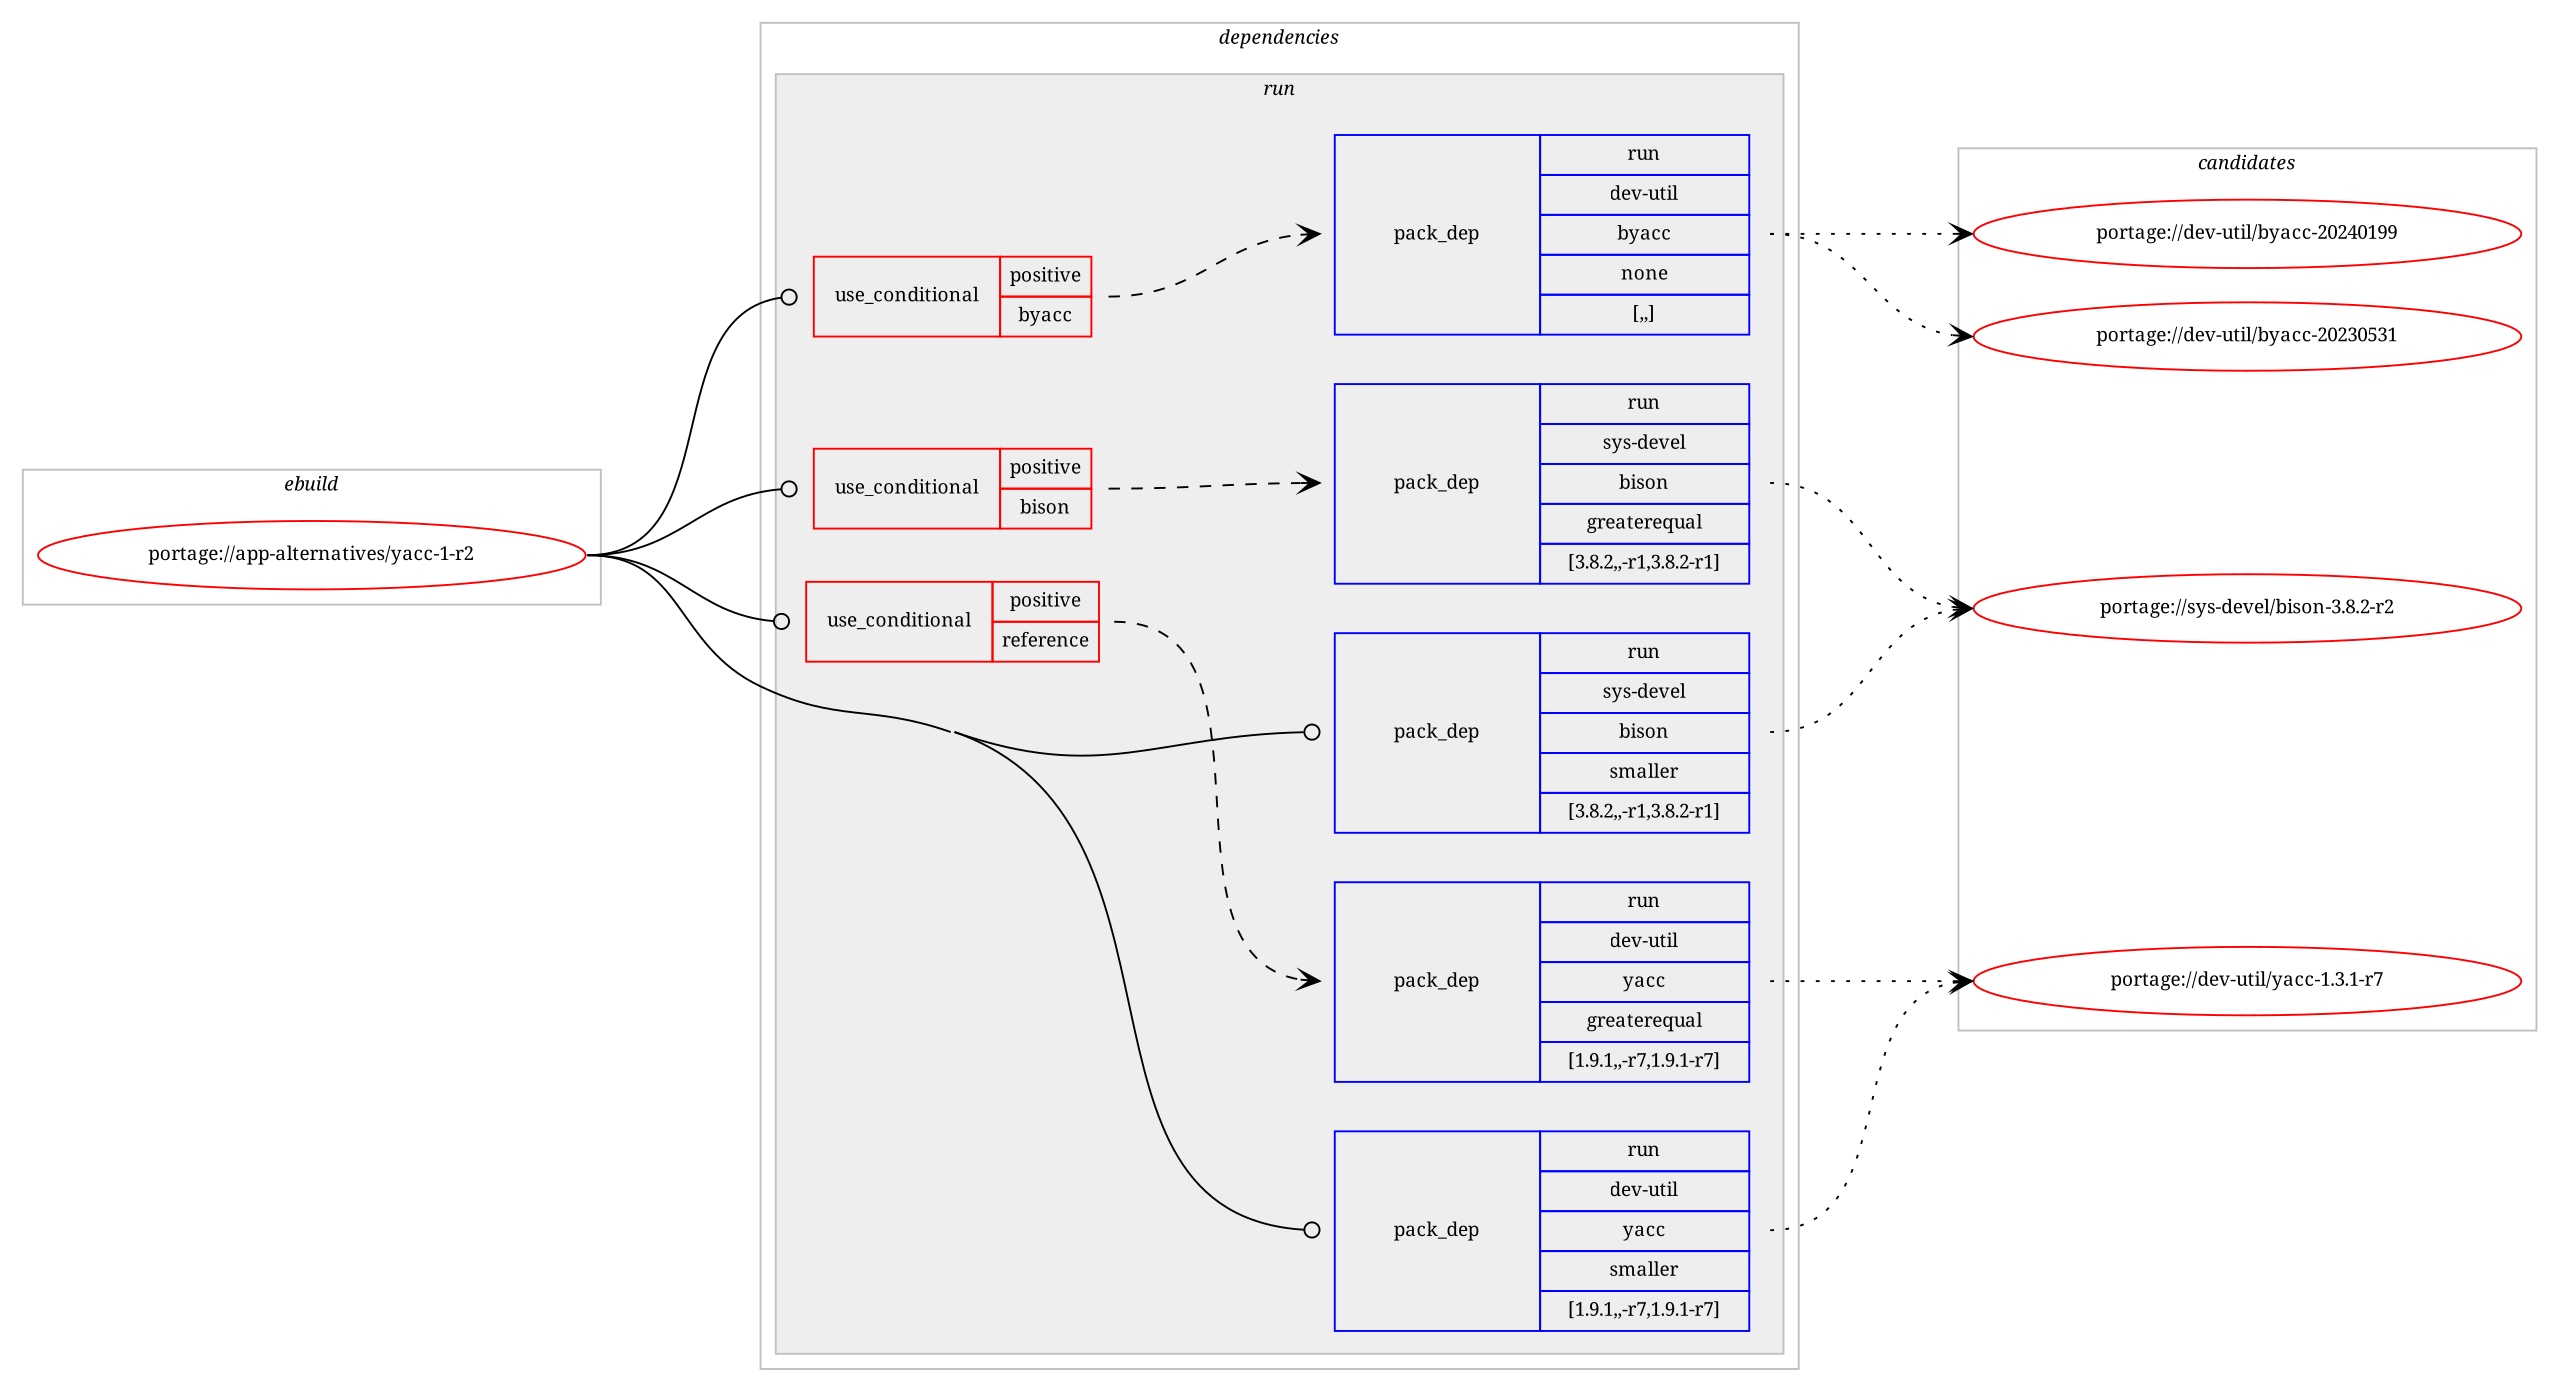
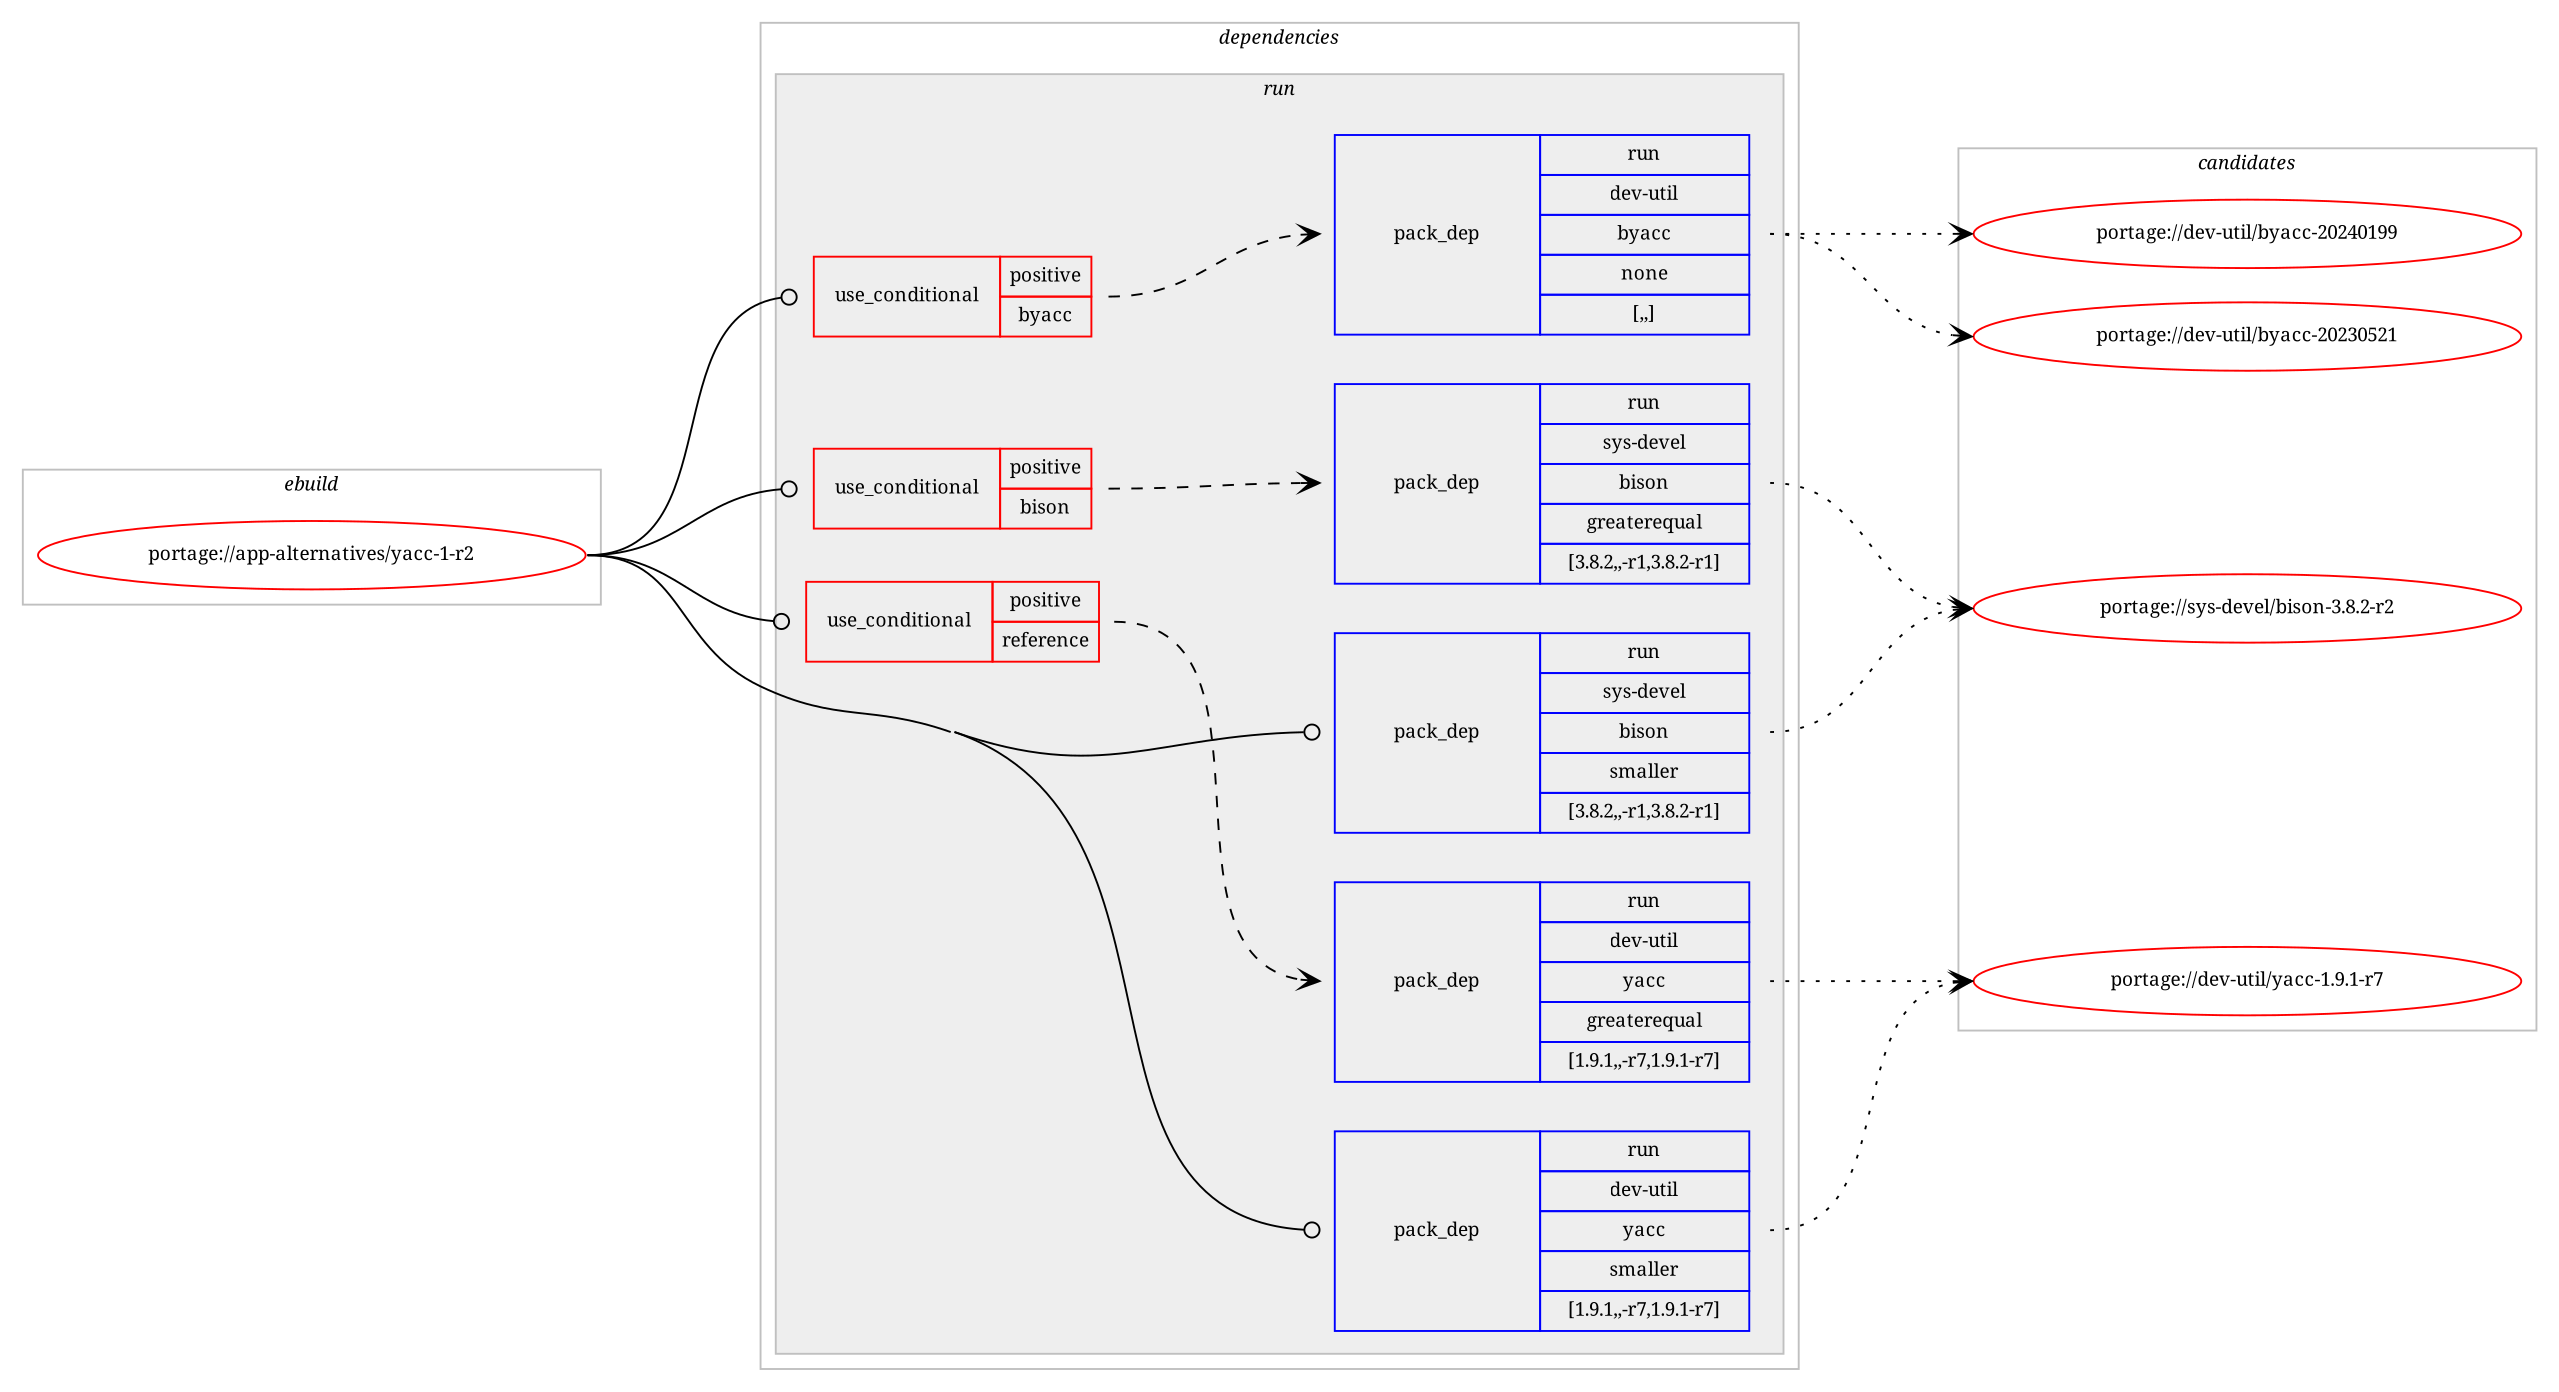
(2247, 337) -> (2247, 337)
(2247, 981) -> (2247, 981)
